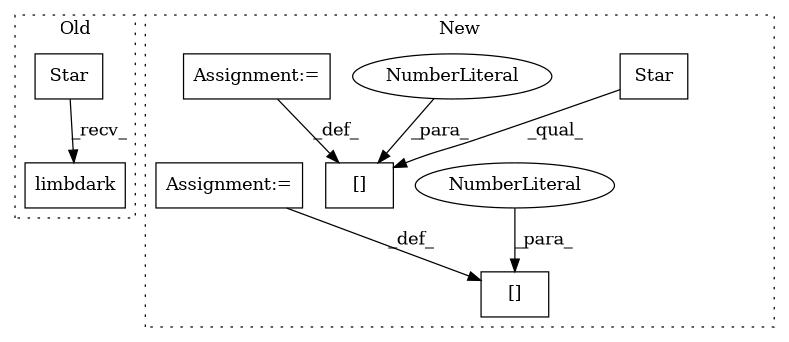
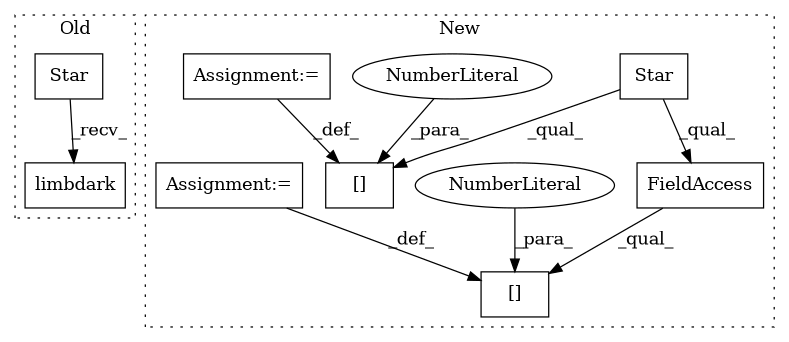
none -> (700, 185)
